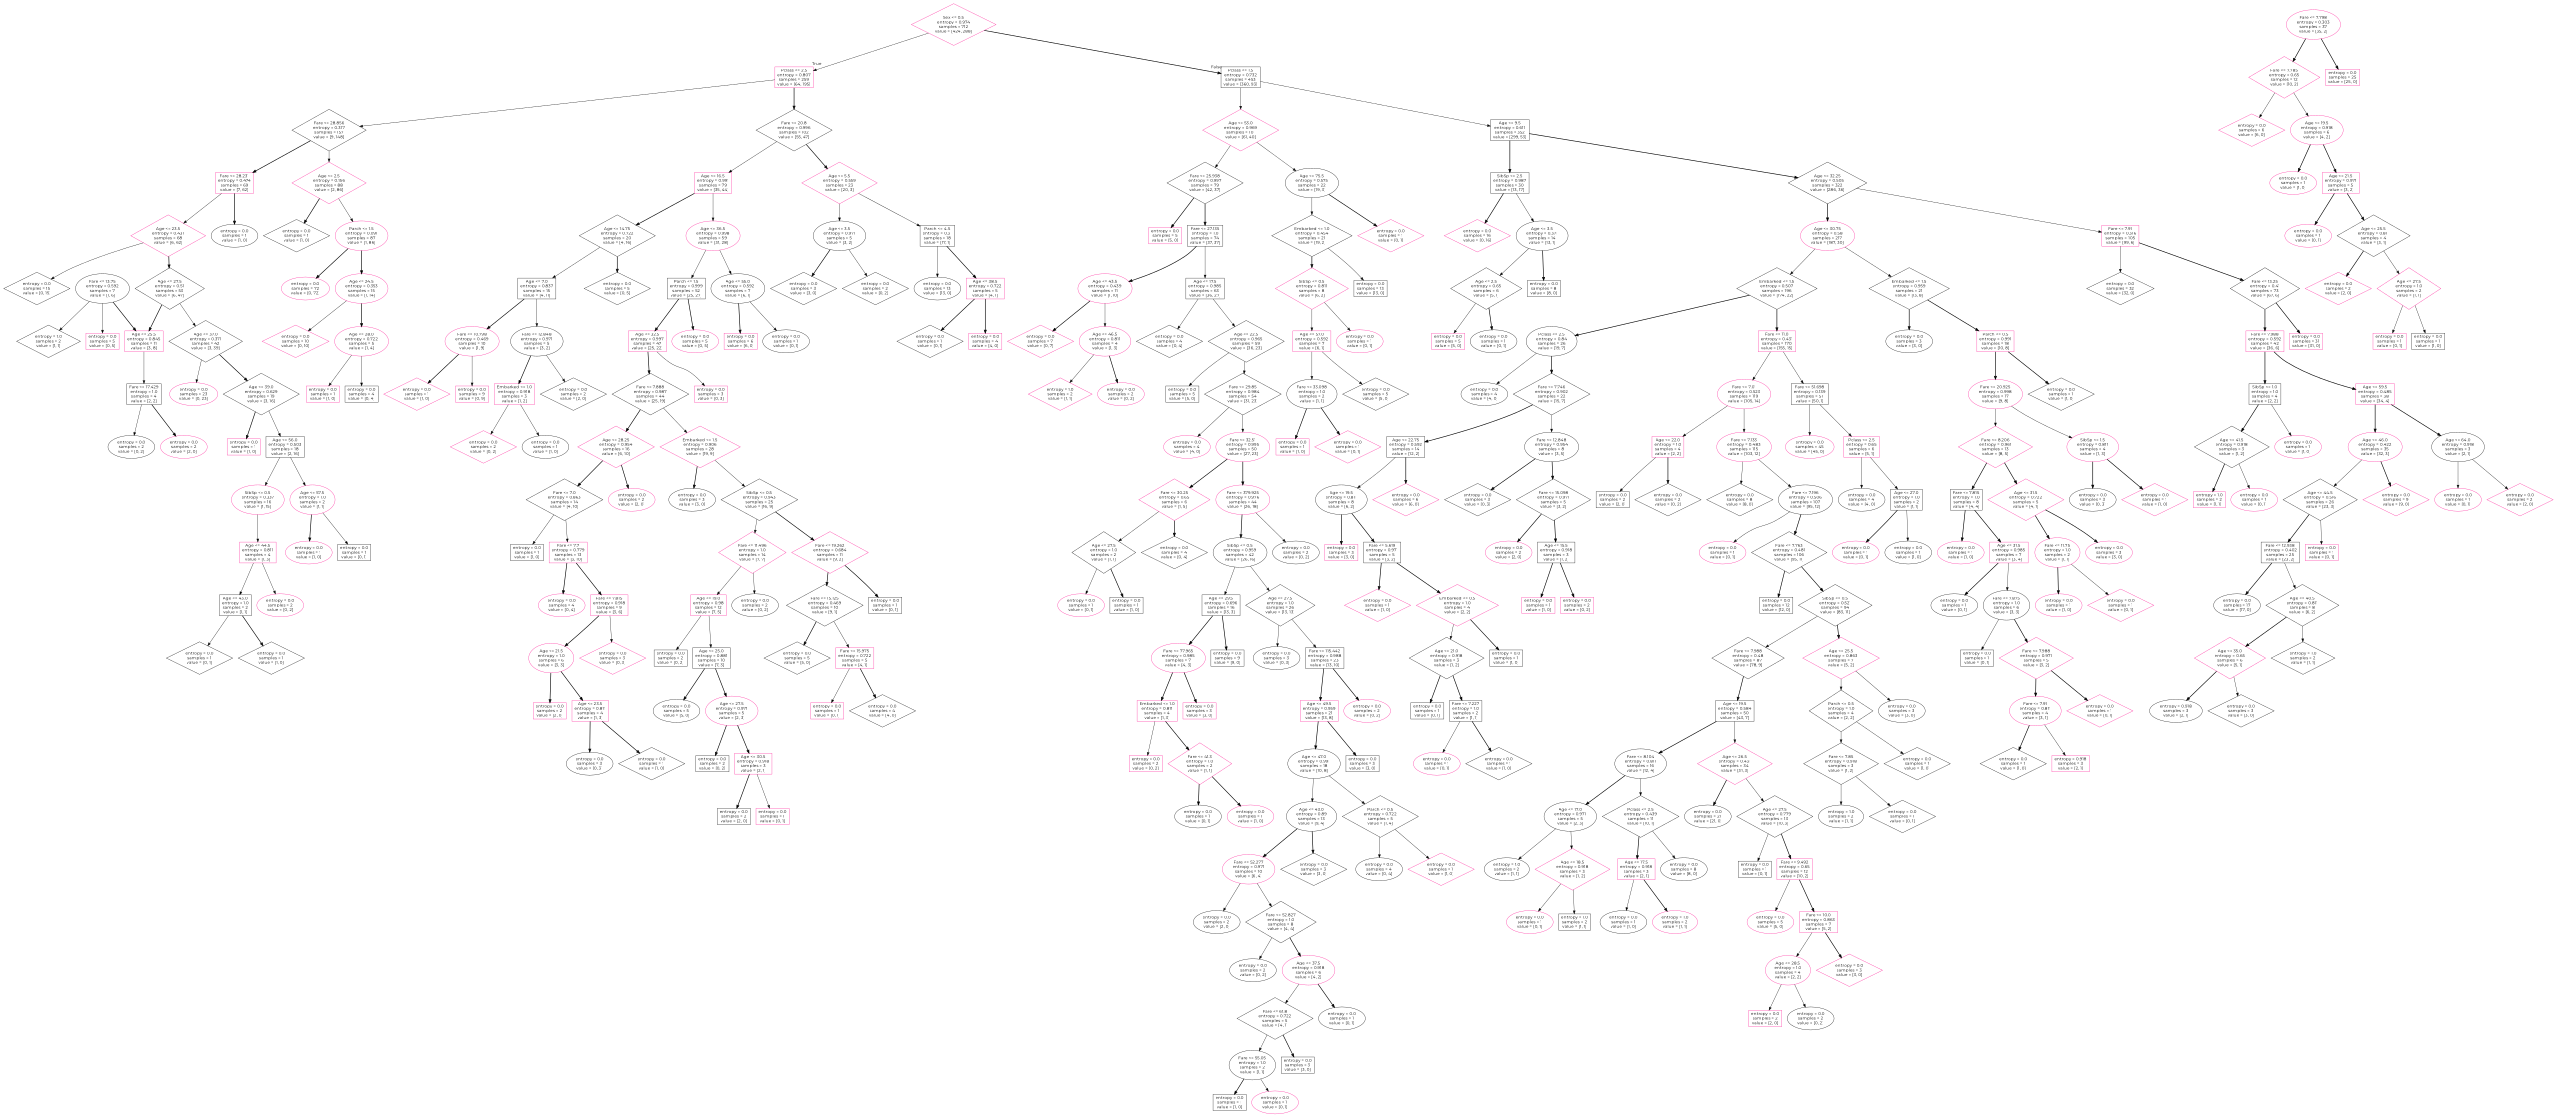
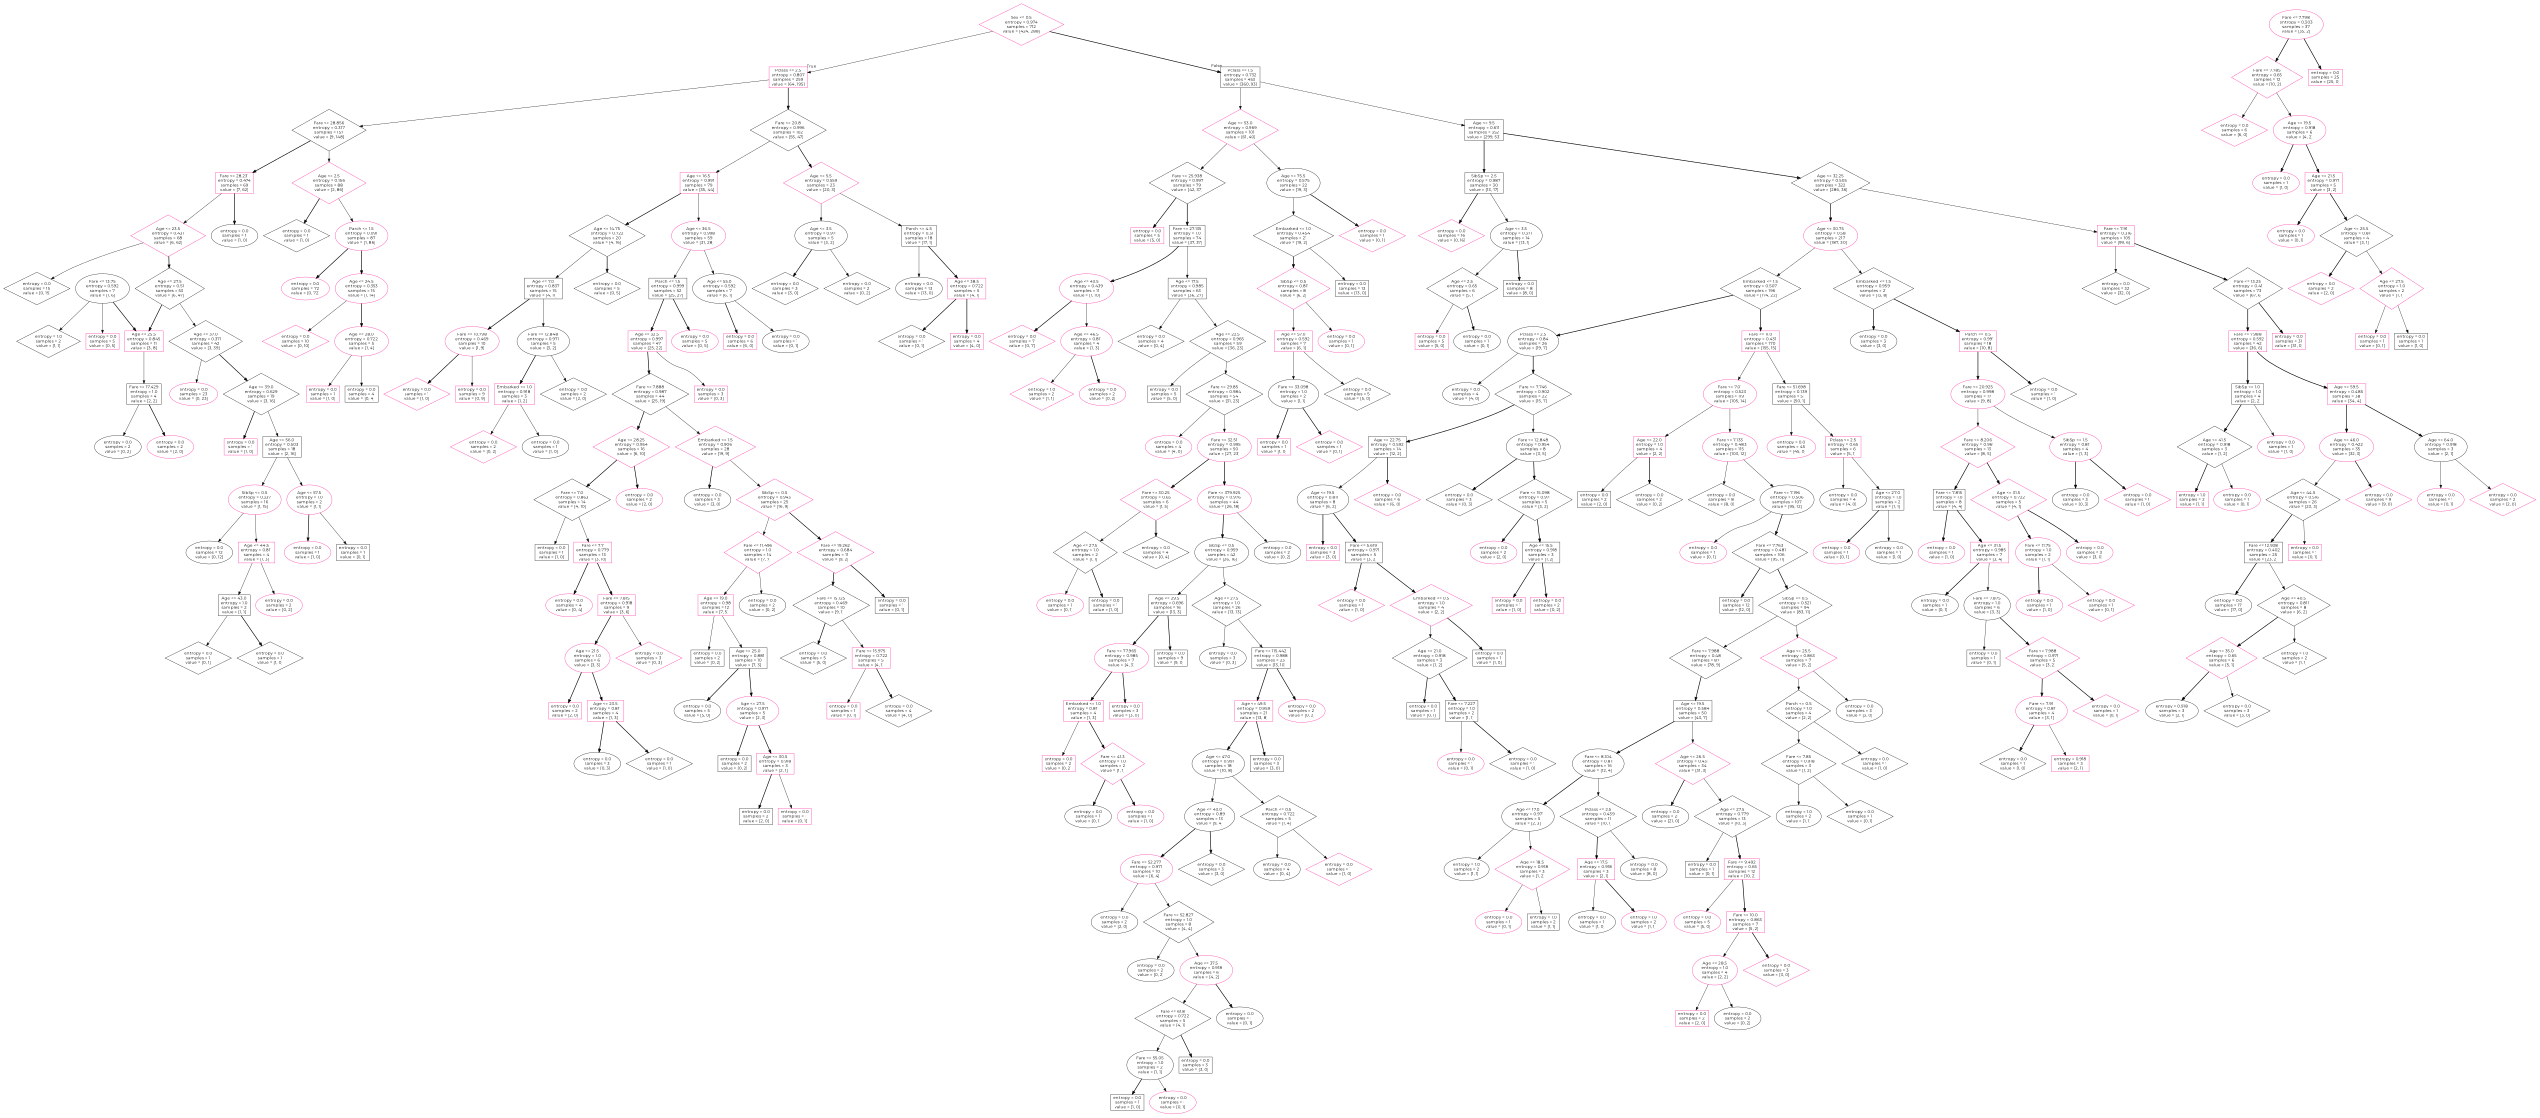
(759, 500) -> (775, 500)
none -> (209, 552)
(1838, 630) -> (1797, 630)
(1294, 946) -> (1192, 946)
